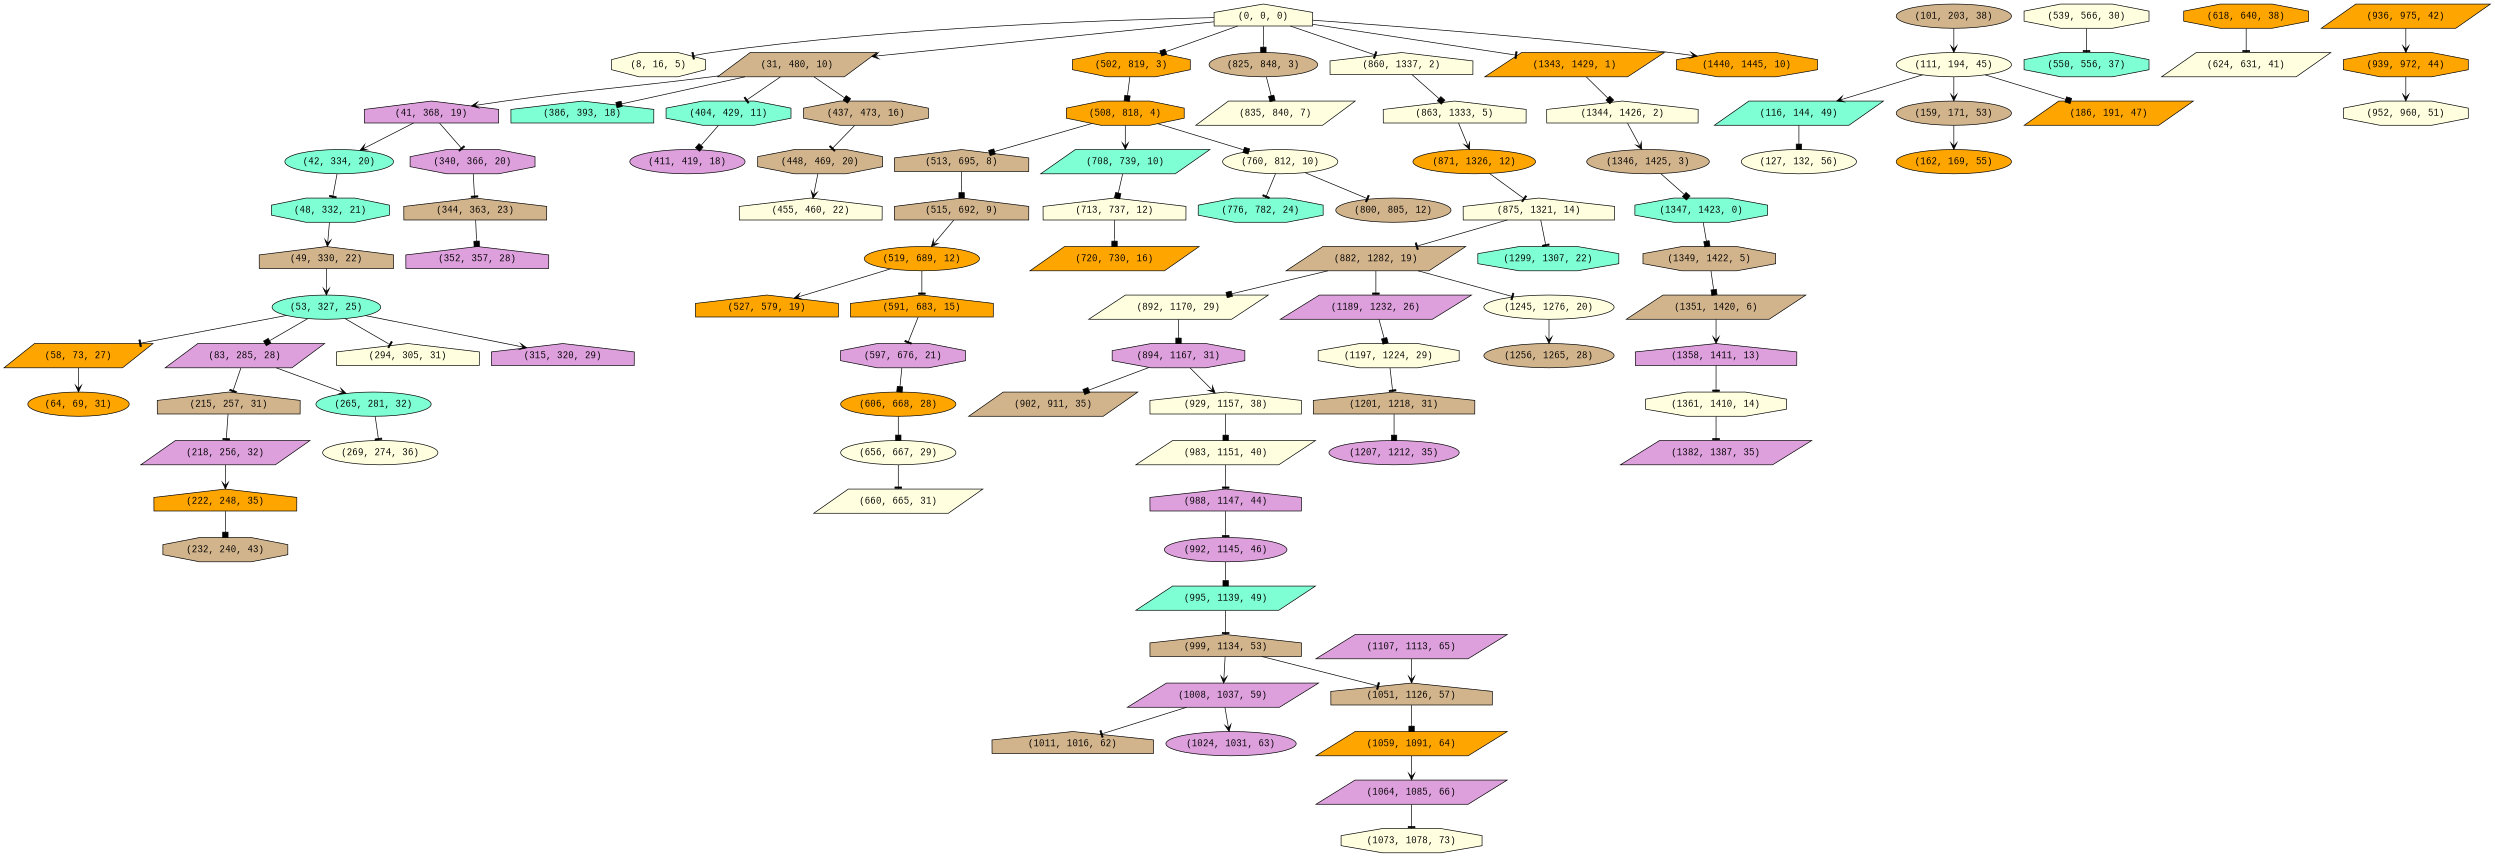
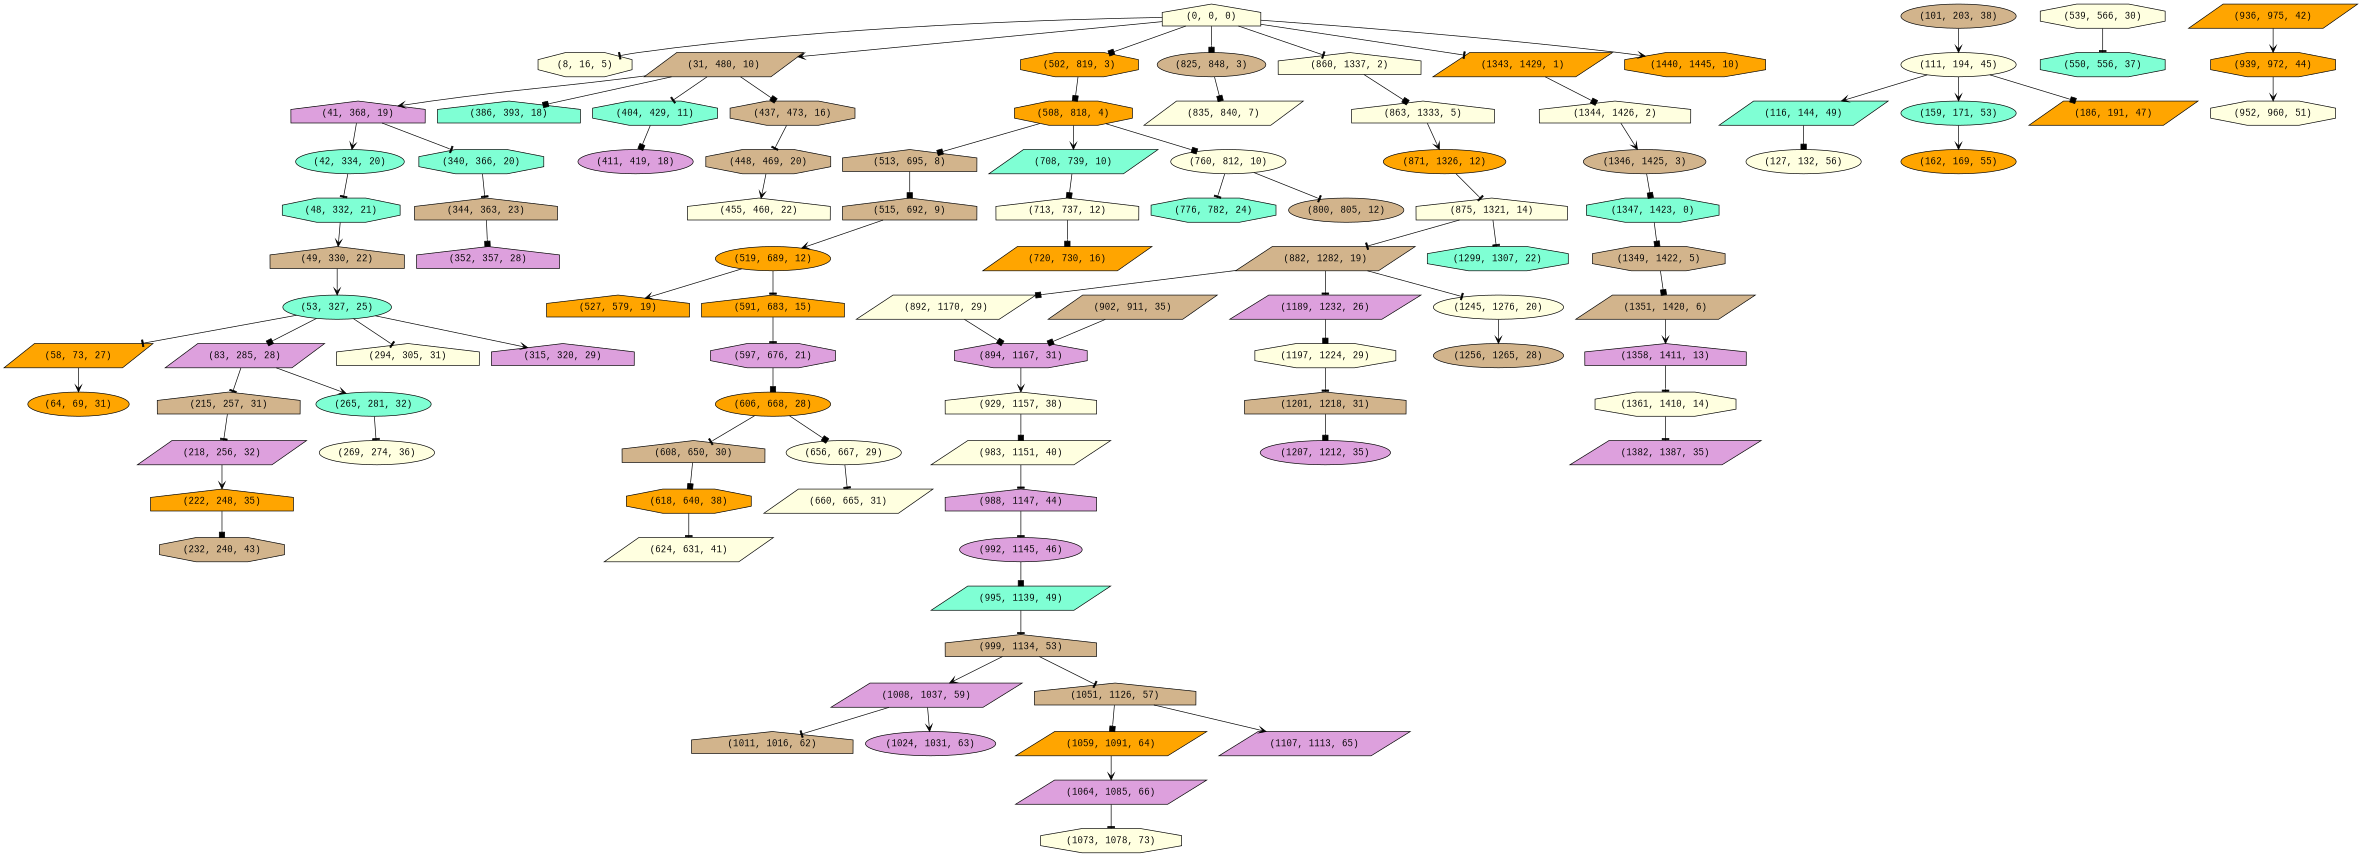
(1954, 113) -> (1959, 113)
(473, 162) -> (481, 162)
(1120, 379) -> (1080, 330)
none -> (693, 453)
(1412, 668) -> (1207, 717)
